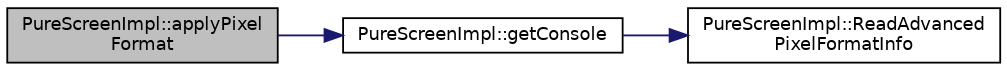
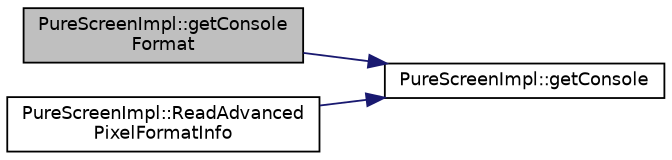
(142, 35) -> (163, 35)
(646, 35) -> (343, 103)
